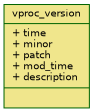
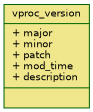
(29, 33) -> (32, 33)
